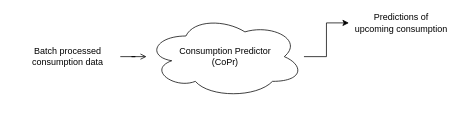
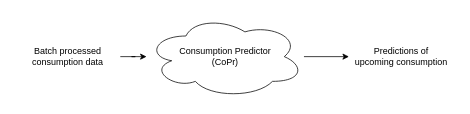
(402, 23) -> (402, 57)
(141, 57) -> (140, 57)
